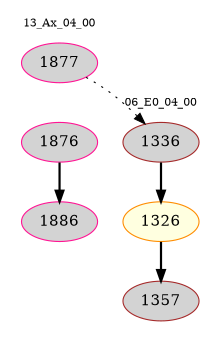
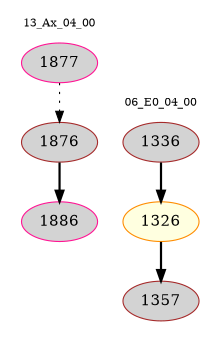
(122, 102) -> (60, 97)
(60, 142) -> (60, 142)
